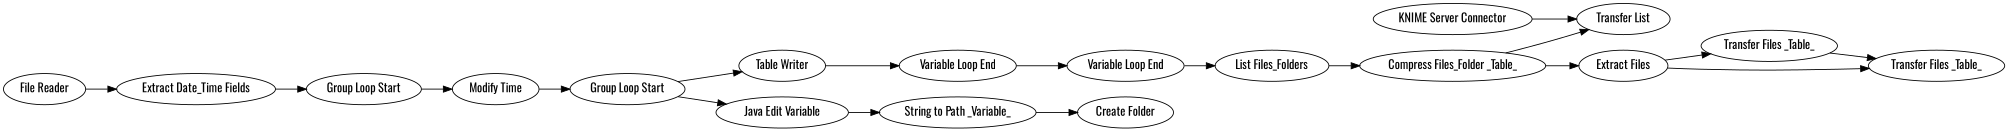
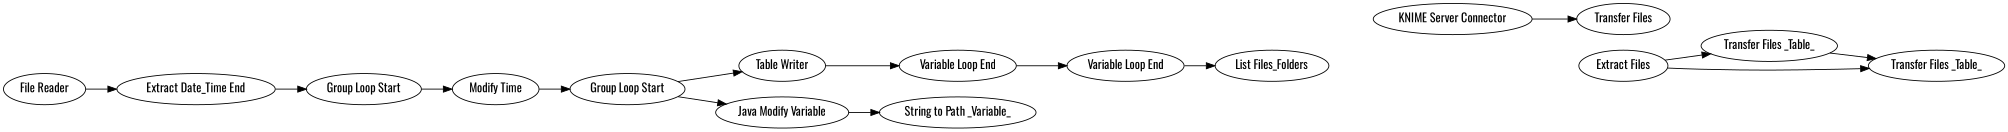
(1623, 19) -> (1623, 19)
(1453, 66) -> none
(196, 89) -> (196, 89)
(782, 112) -> (782, 112)
(1126, 112) -> none
